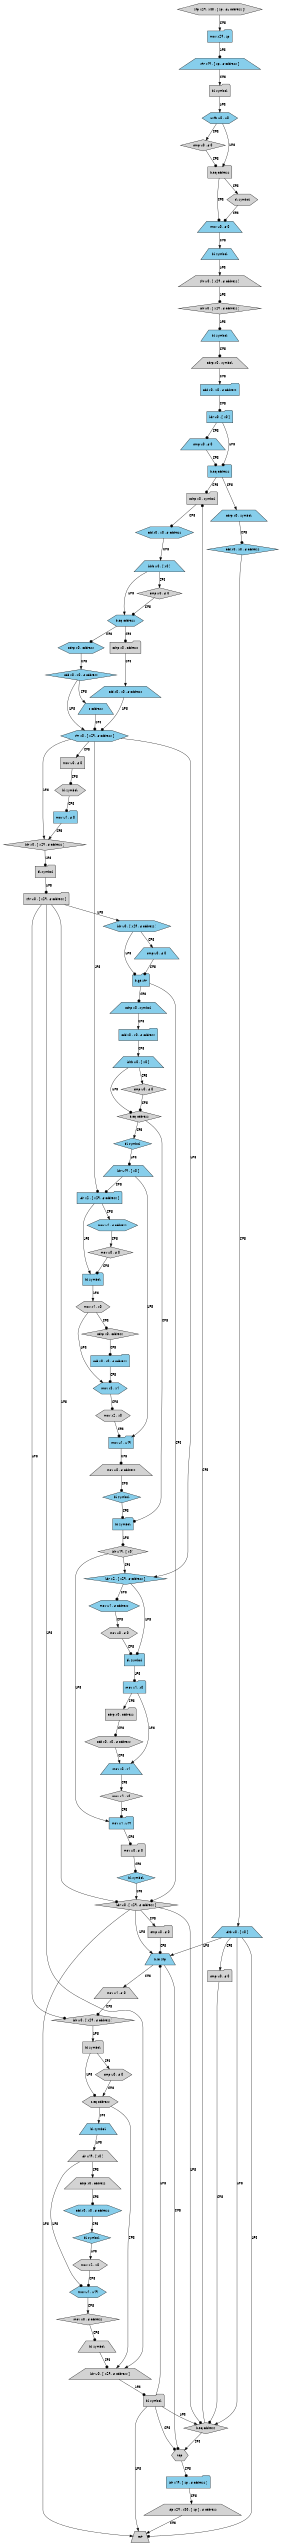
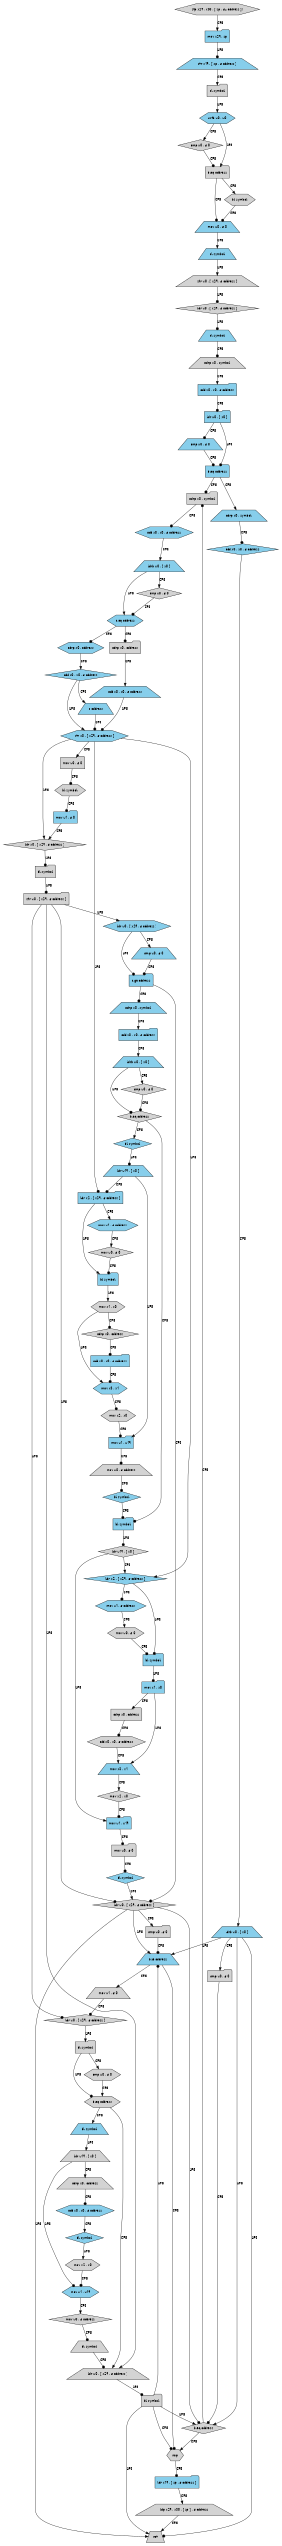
(141, 981) -> (141, 981)
(160, 1959) -> (158, 1959)
